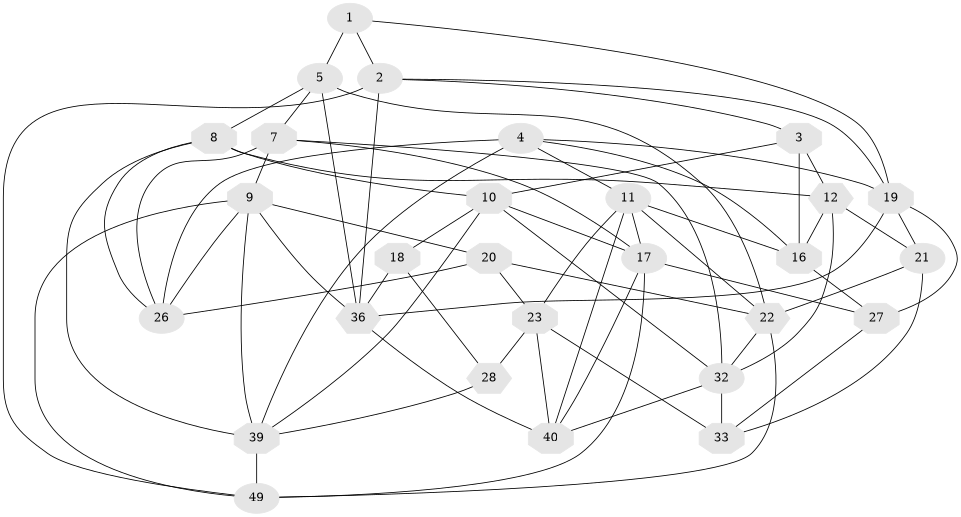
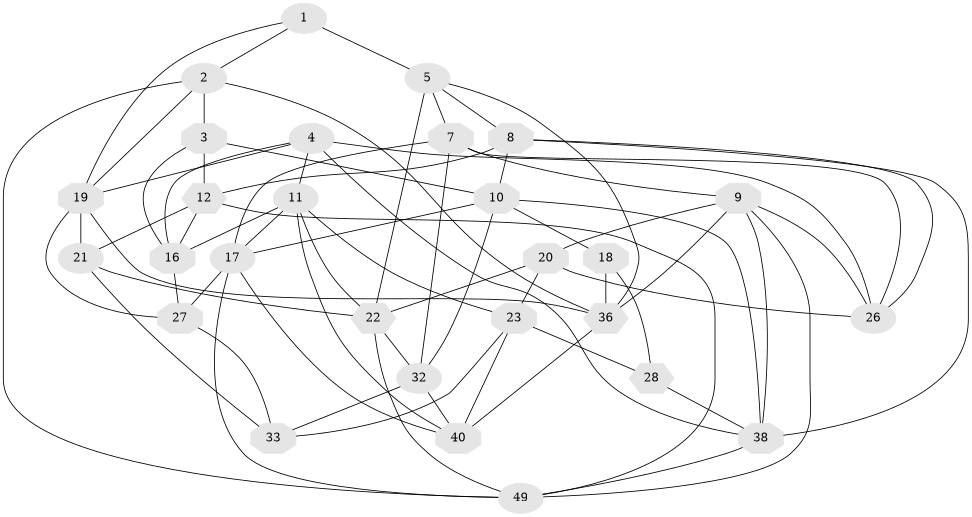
(816, 309) -> (629, 241)
(257, 438) -> (761, 438)
